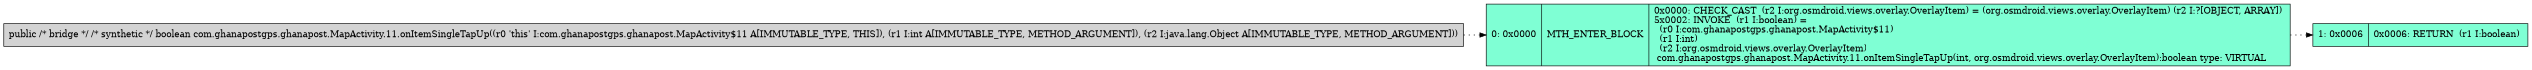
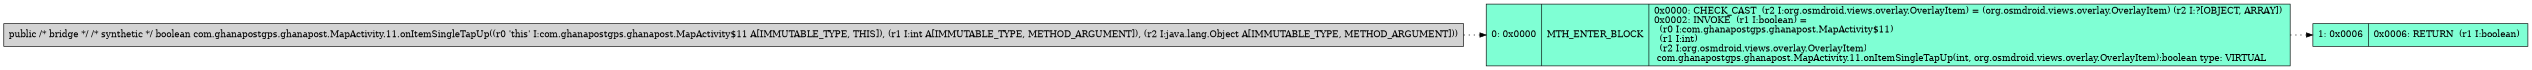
(1732, 20) -> (1732, 20)
